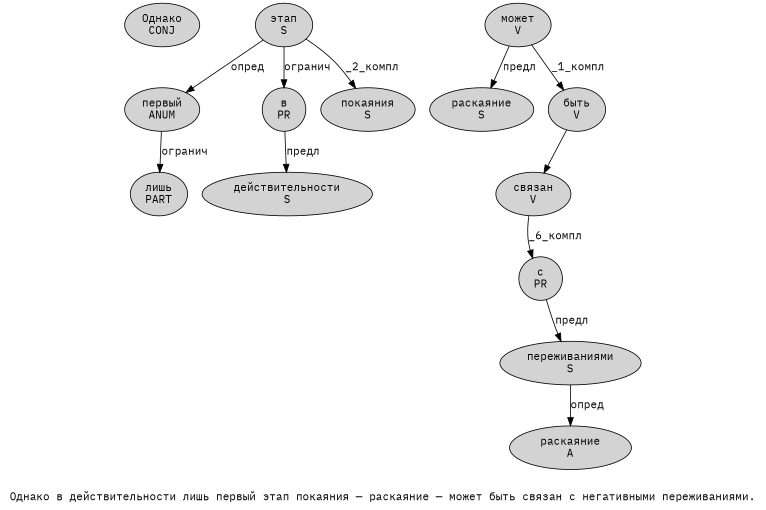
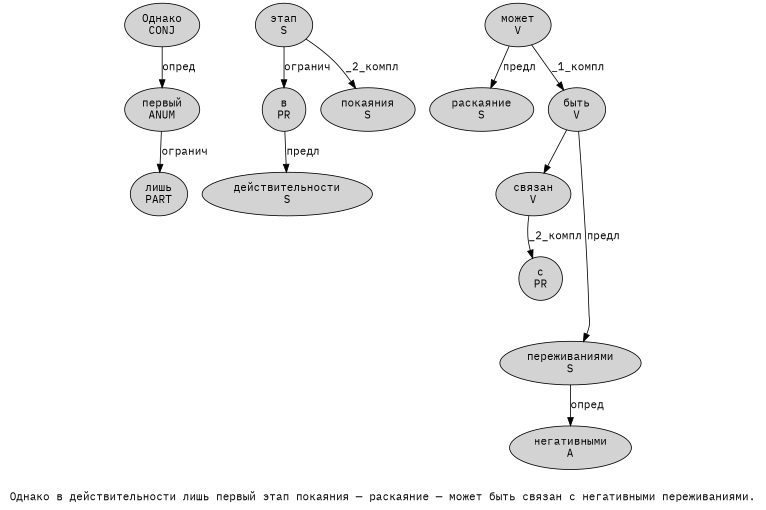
(228, 64) -> (162, 63)
(556, 236) -> (556, 236)
(552, 317) -> (585, 233)
(571, 448) -> (571, 448)
